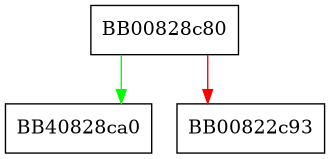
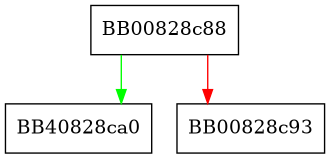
(165, 30) -> (165, 30)
(251, 128) -> (251, 128)
